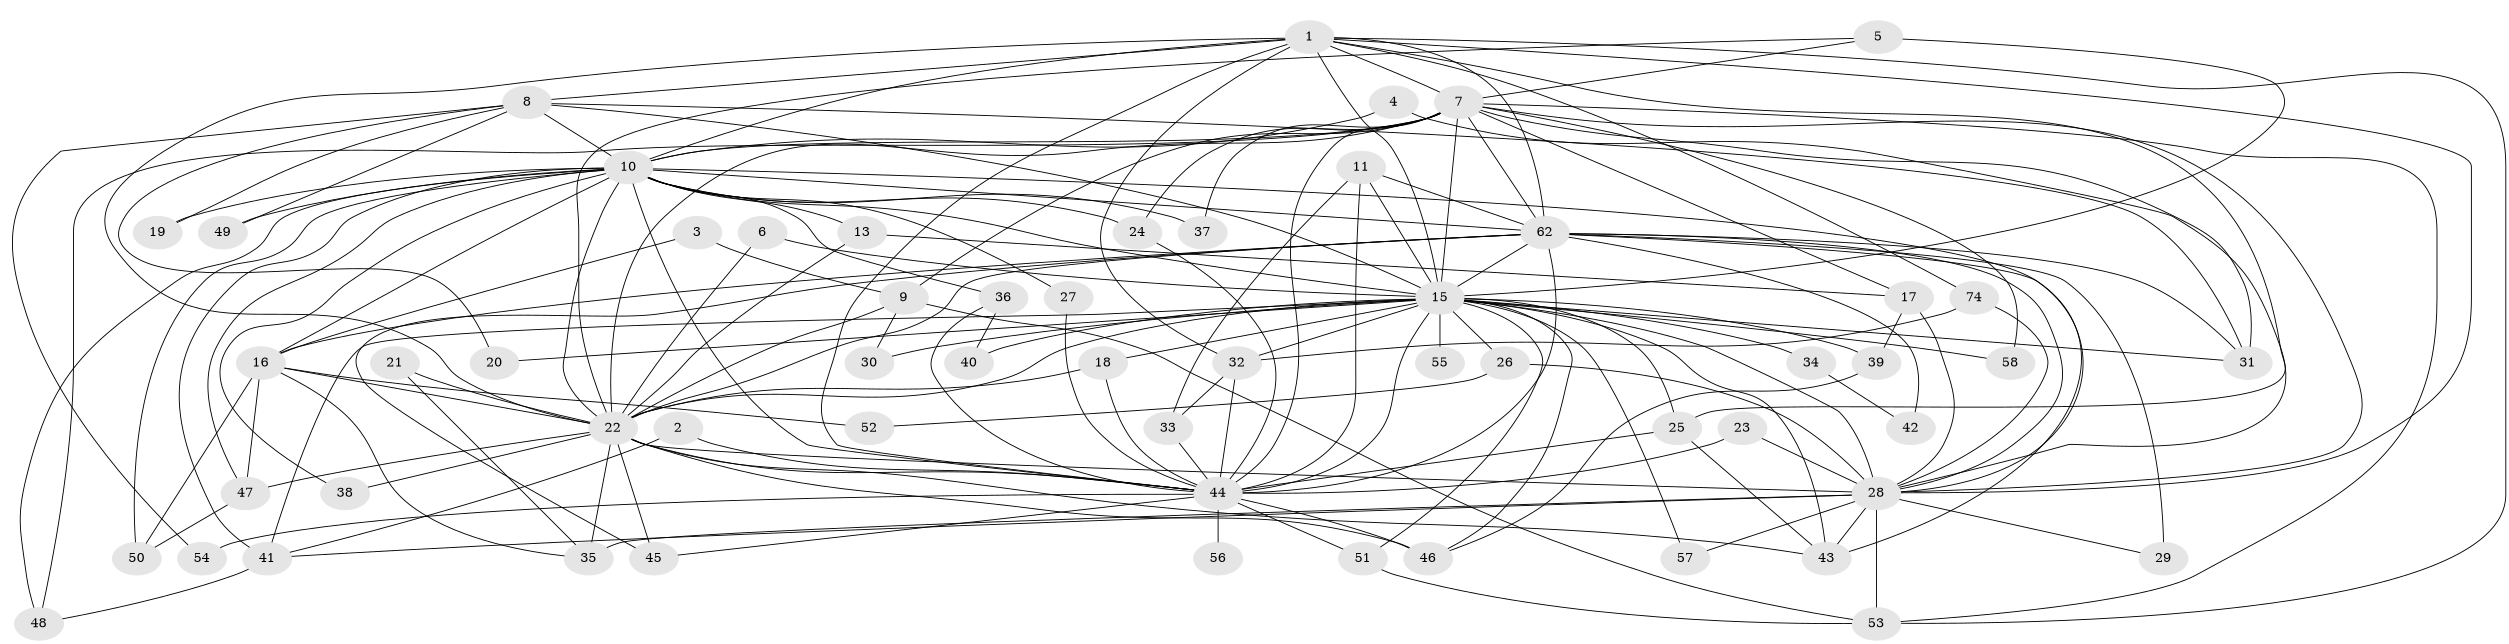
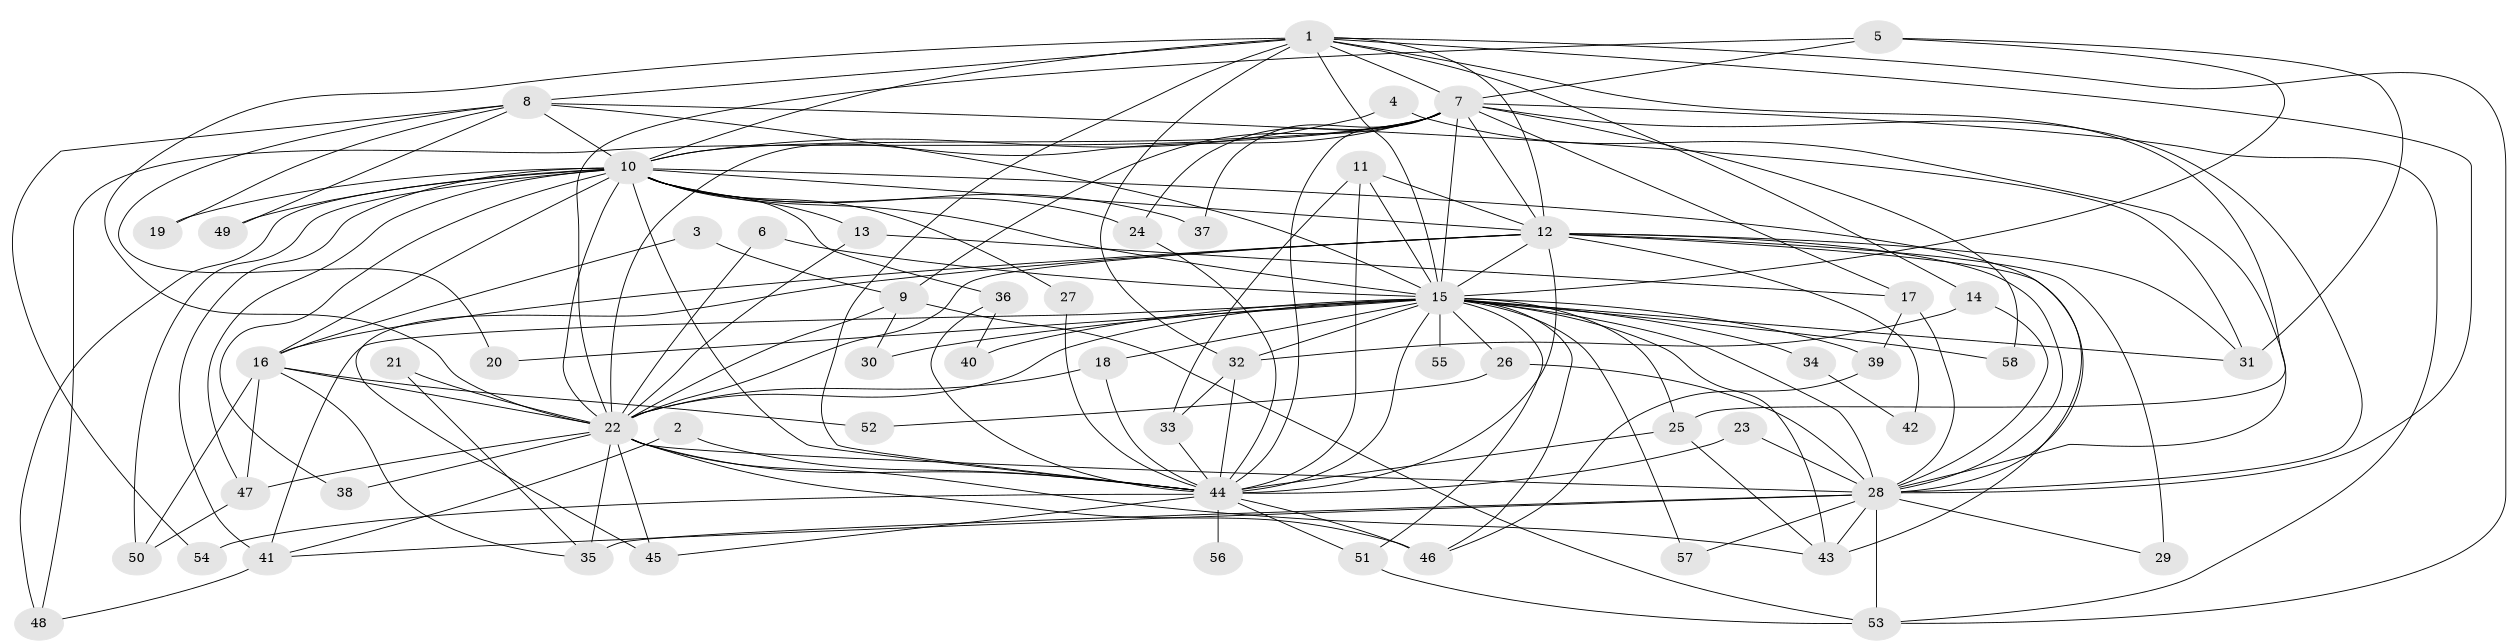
(1868, 160) -> (2302, 63)
(1545, 233) -> (1545, 233)
(1974, 298) -> (1974, 298)
